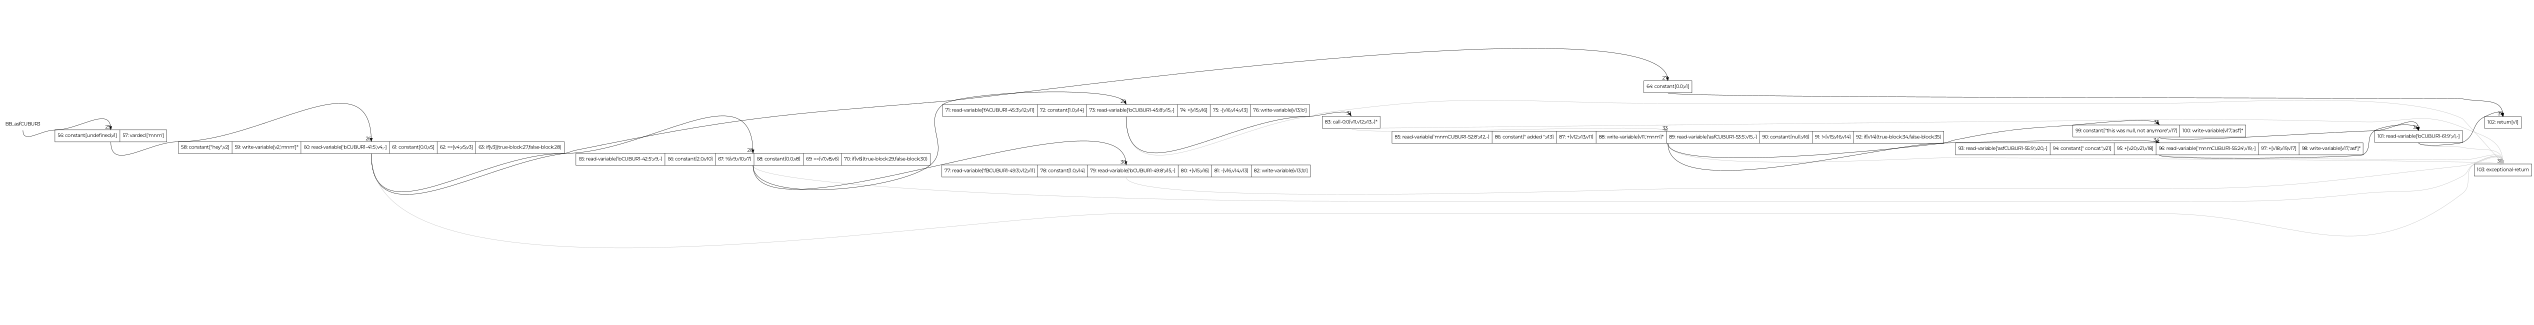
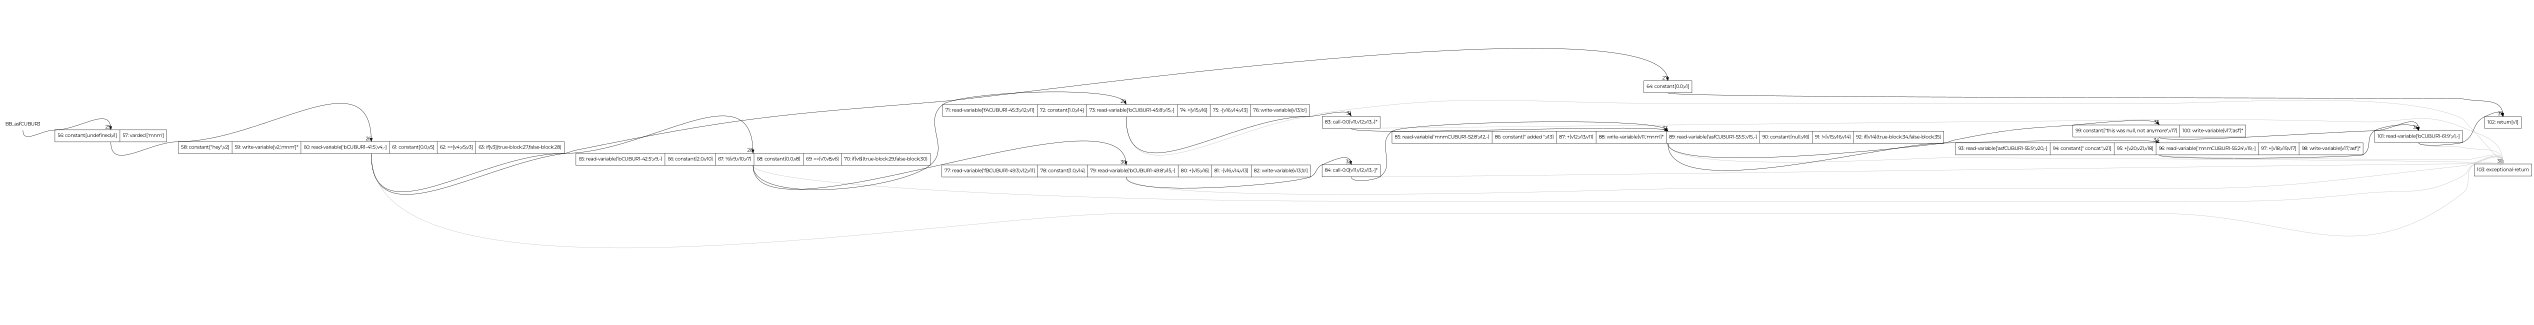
(1508, 130) -> (1508, 130)
none -> (1351, 171)
